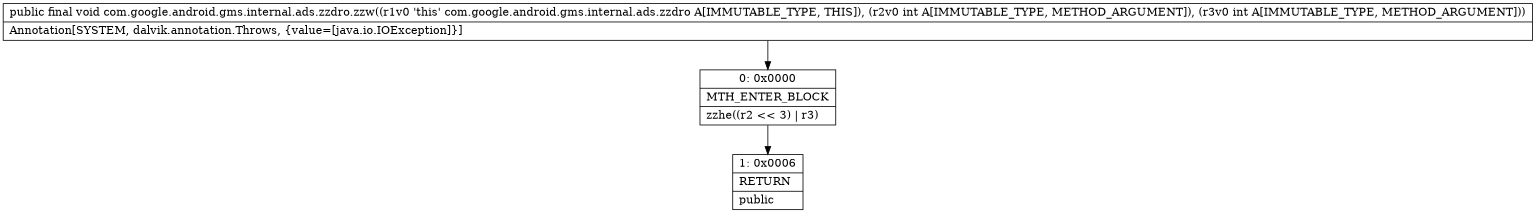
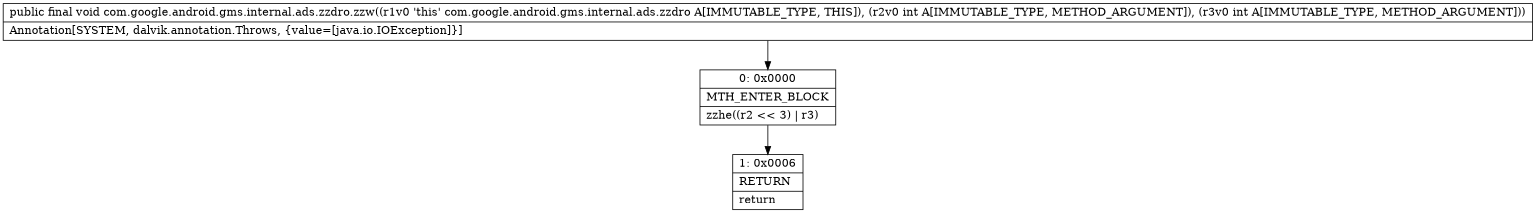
(757, 200) -> (757, 200)
